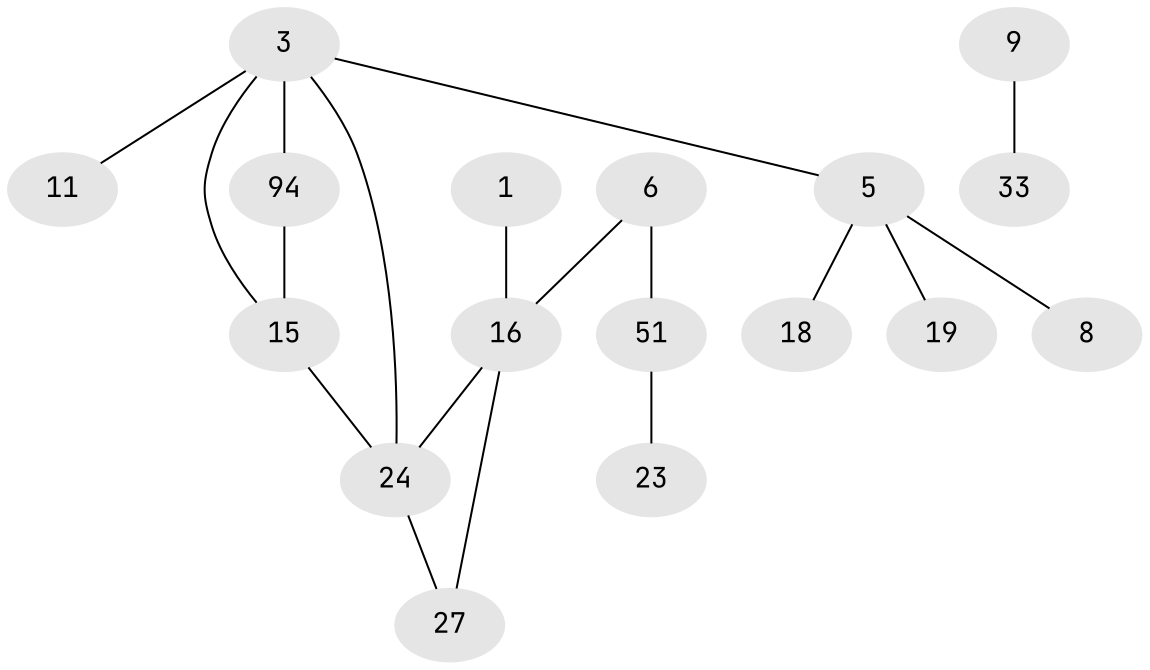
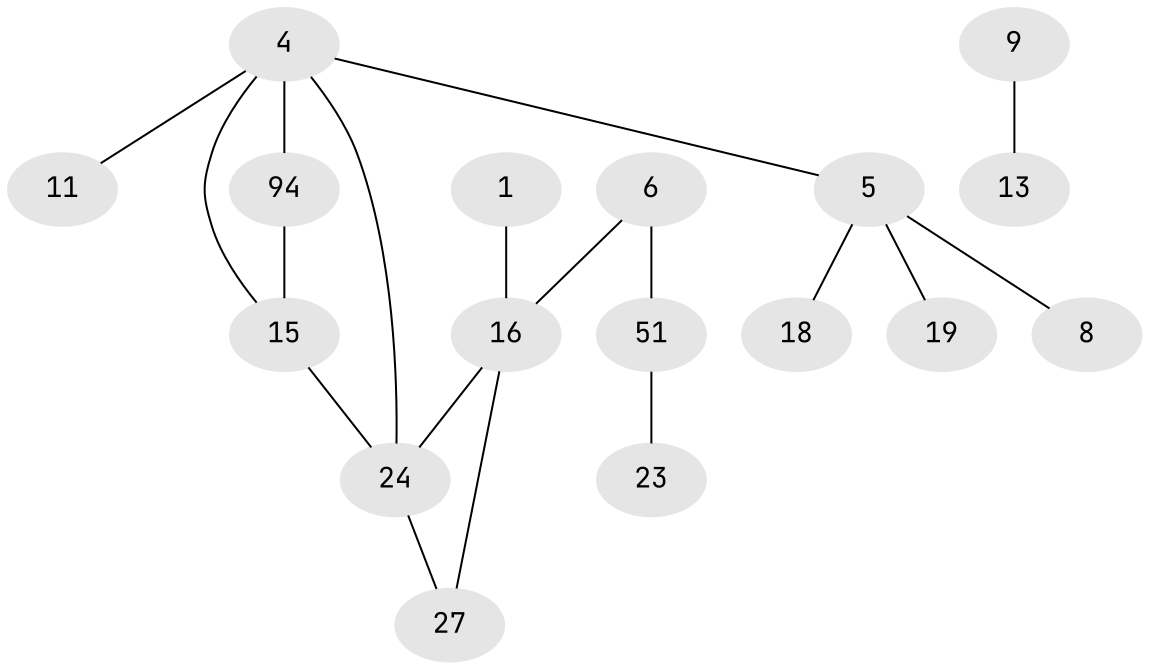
(284, 44) -> (284, 44)
(1014, 190) -> (1014, 190)
